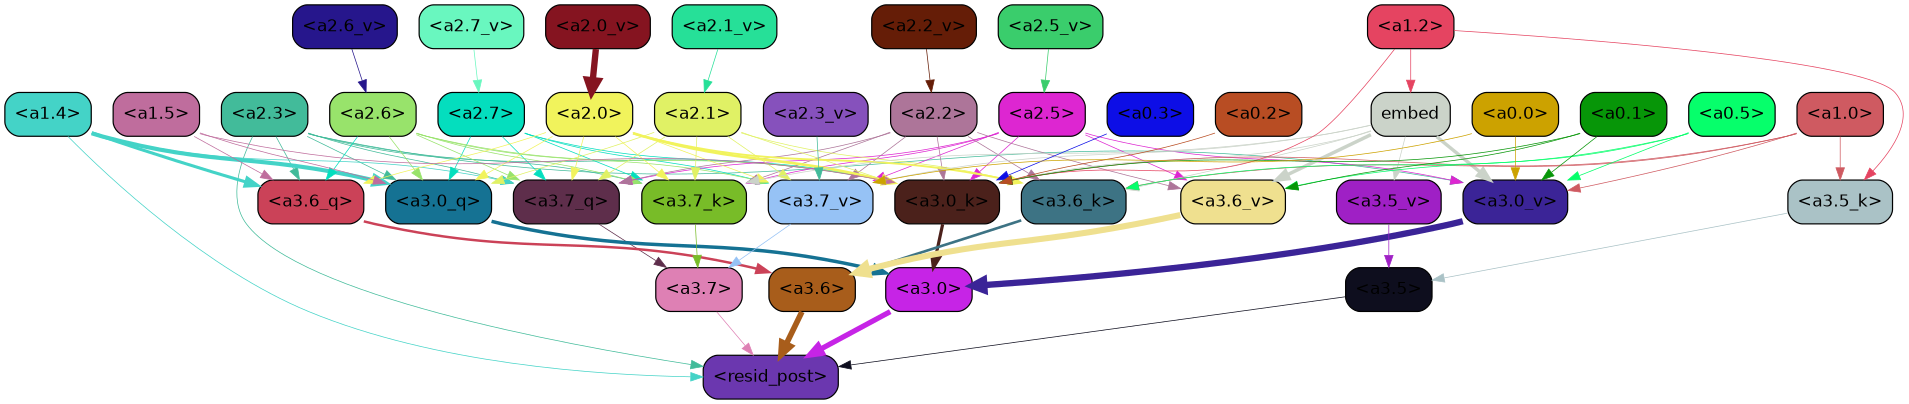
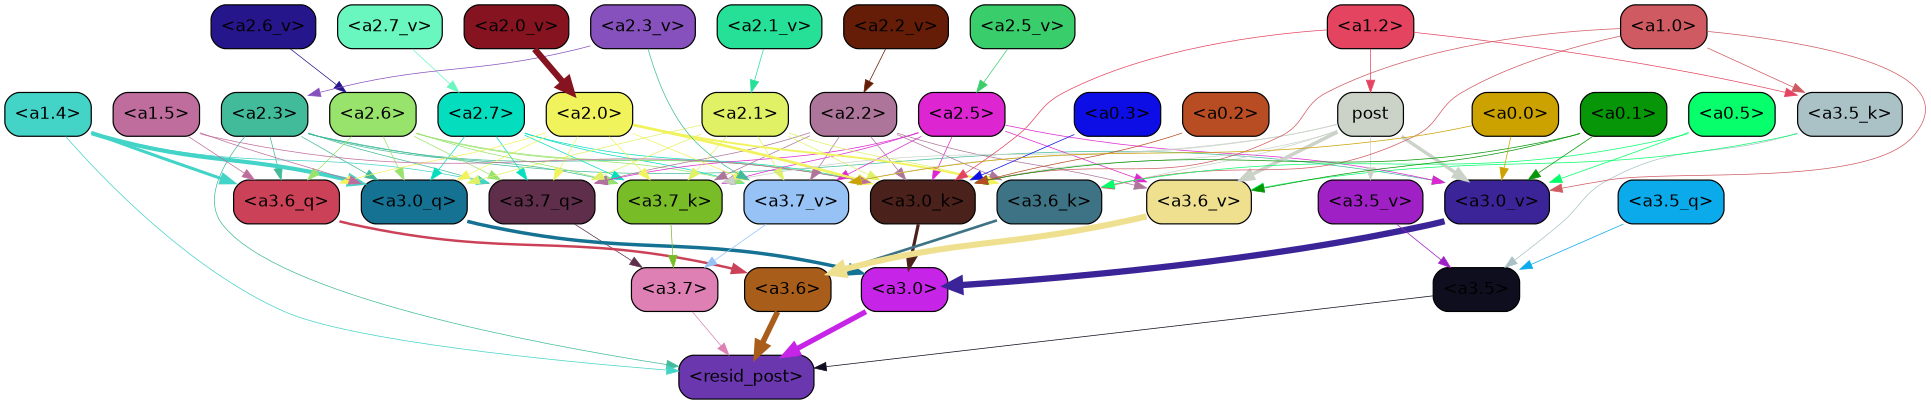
none -> (455, 69)
(1411, 114) -> (1371, 114)
(345, 153) -> (334, 154)
(1494, 163) -> (1585, 162)
none -> (1671, 202)
